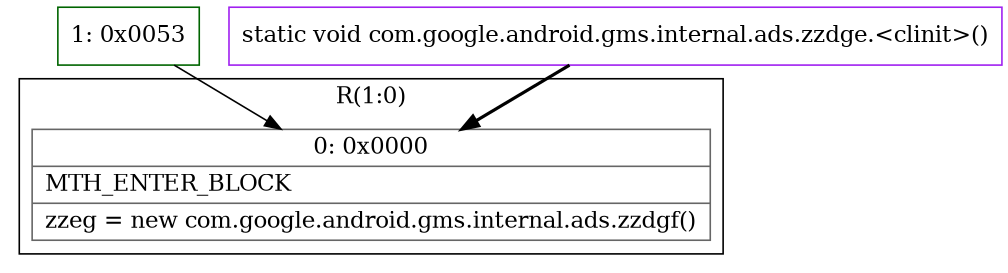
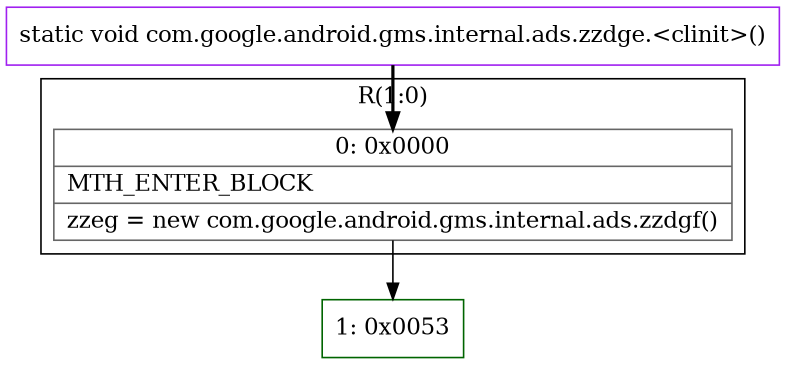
(221, 93) -> (393, 264)
